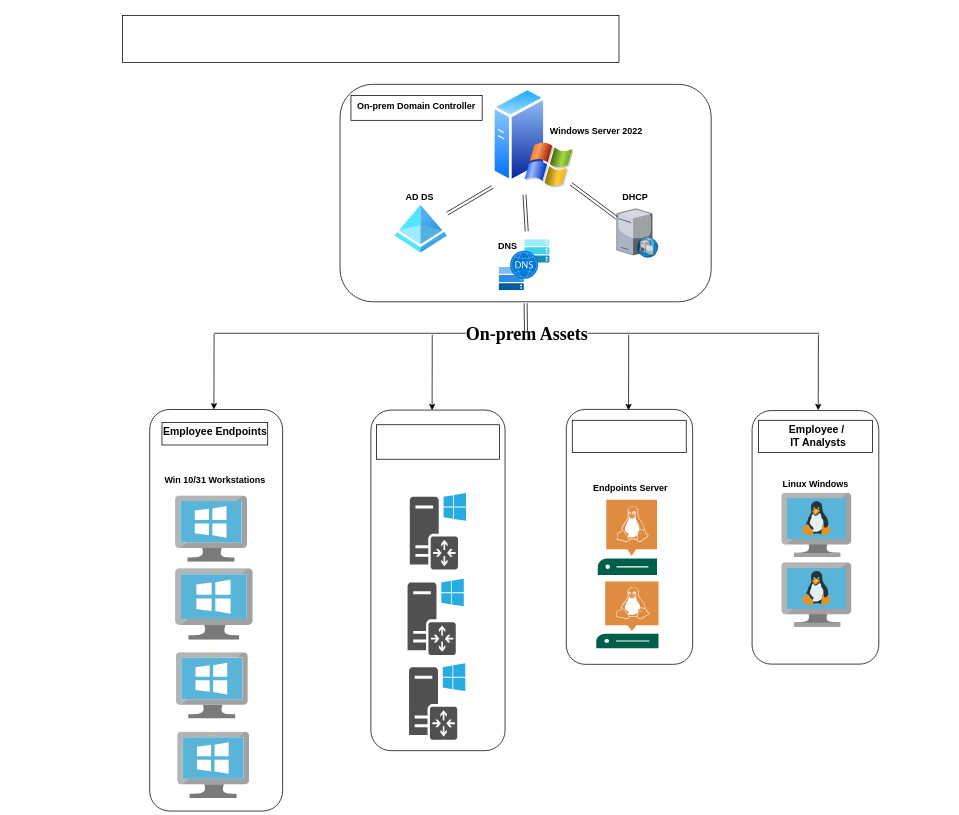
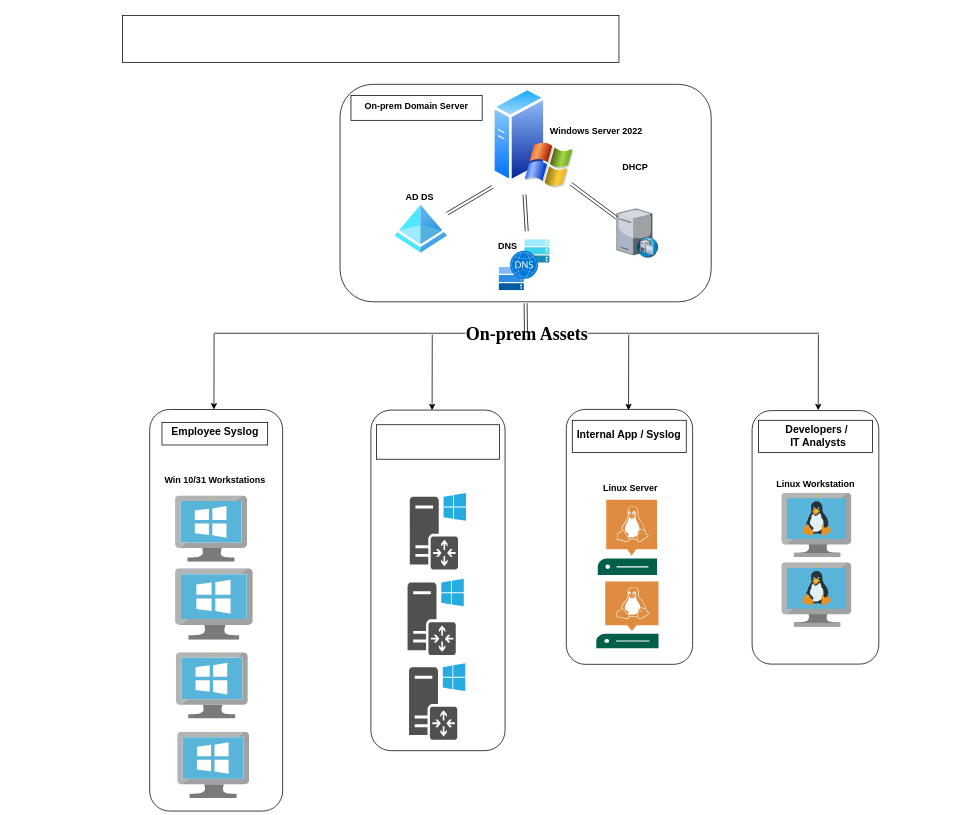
(417, 107) -> (417, 107)
(636, 198) -> (636, 168)
(215, 432) -> (215, 432)
none -> (629, 434)
(817, 436) -> (817, 436)
(816, 485) -> (816, 485)
(631, 489) -> (631, 489)
